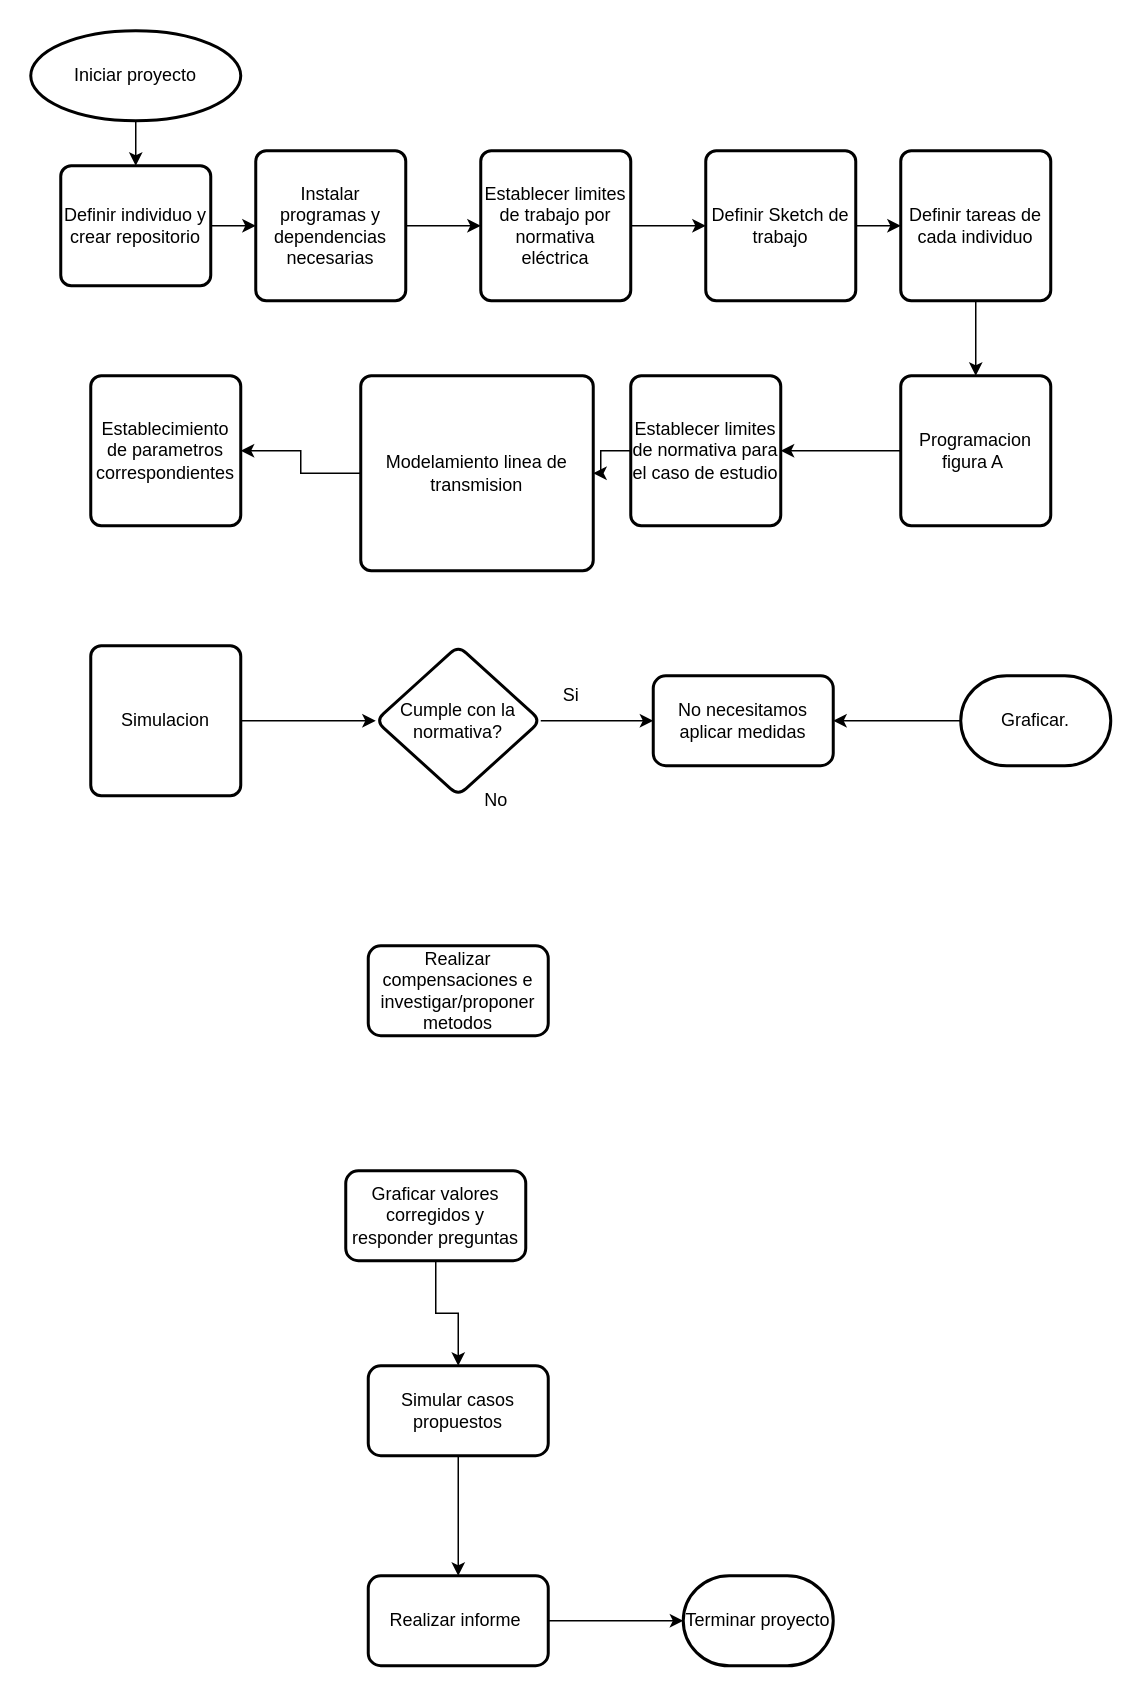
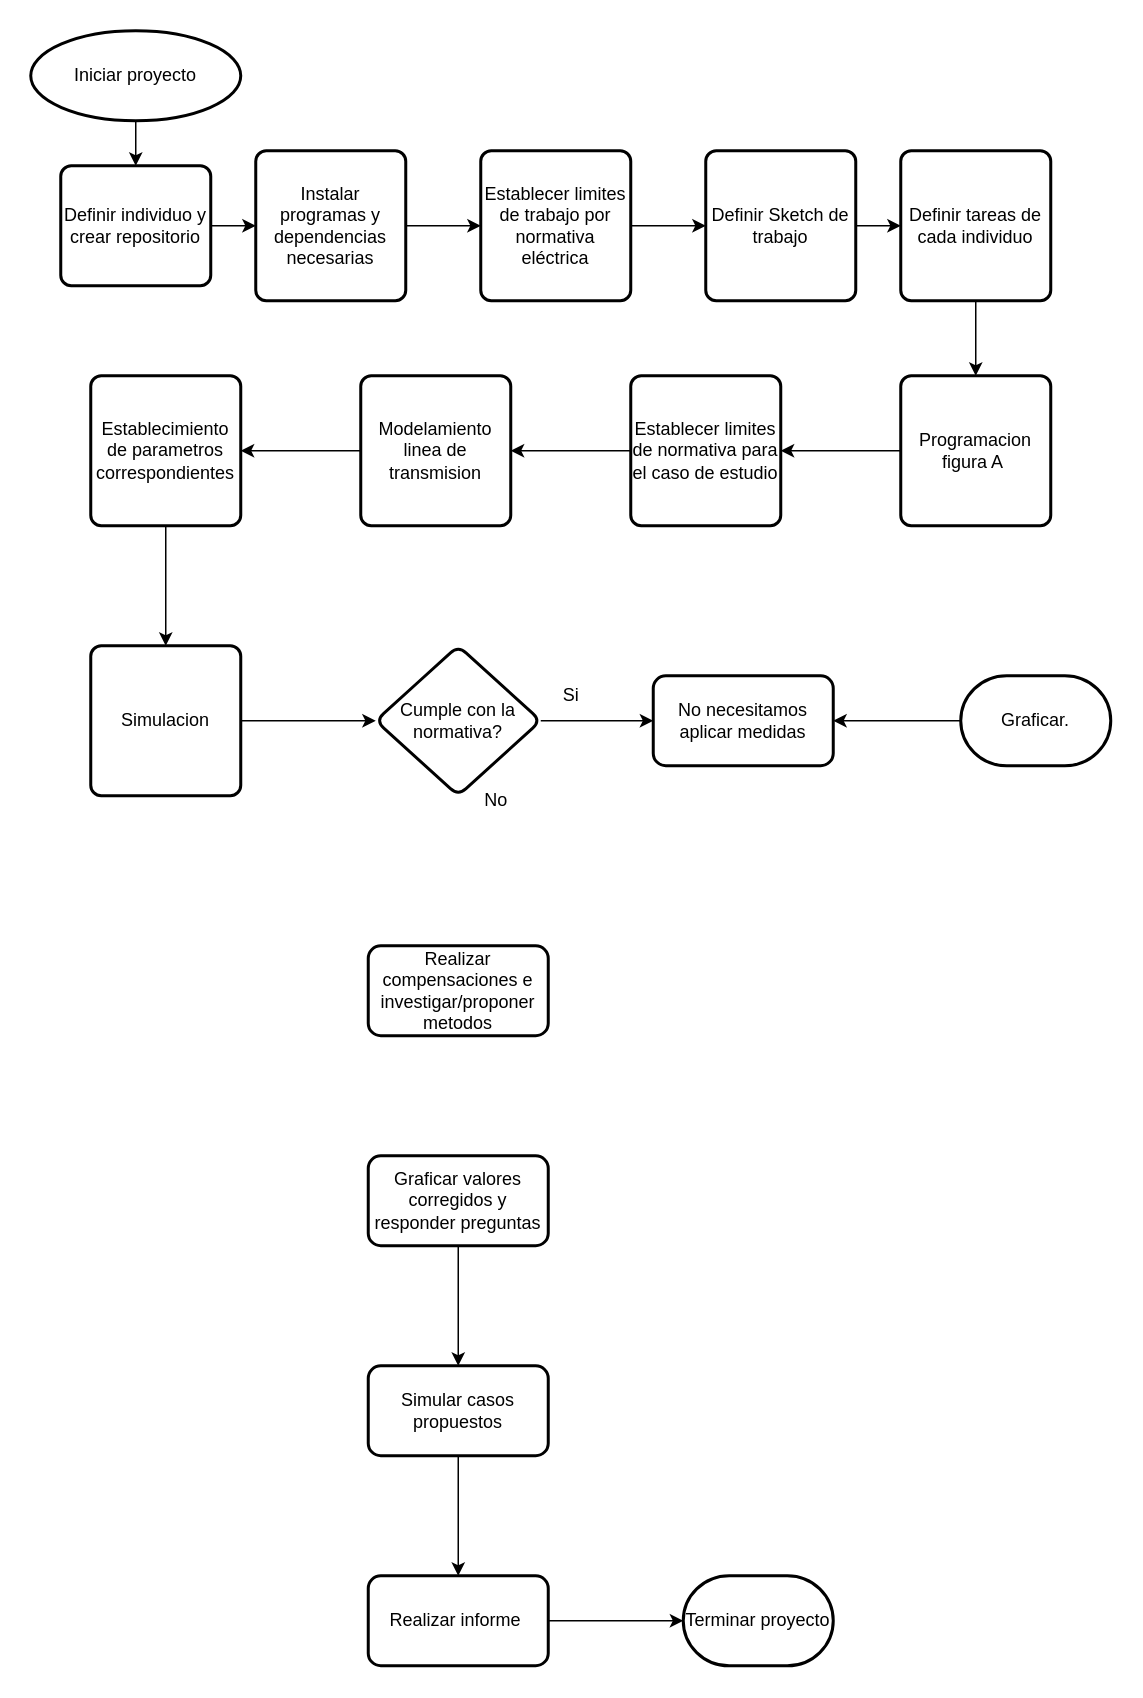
(477, 473) -> (436, 451)
none -> (166, 581)
(436, 1216) -> (458, 1201)
